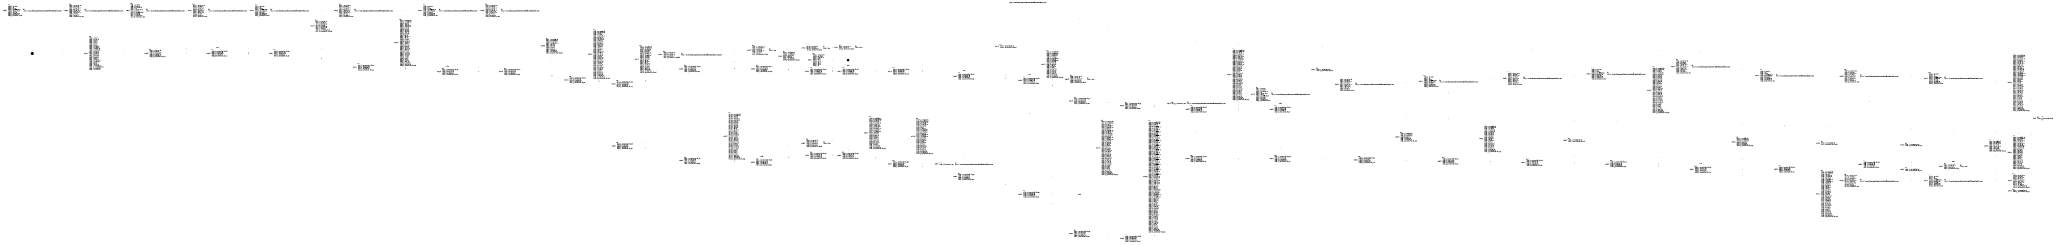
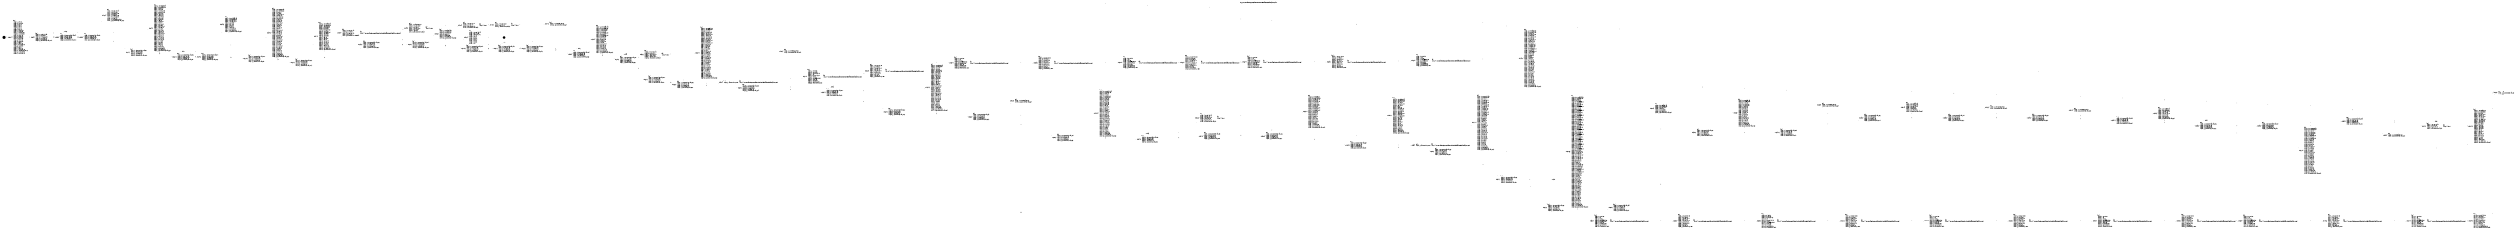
none -> (894, 112)
none -> (2268, 221)
